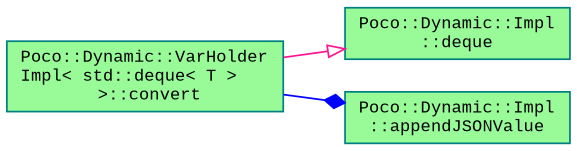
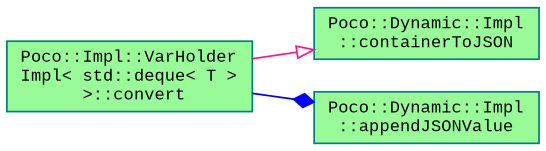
(457, 33) -> (427, 33)
(145, 76) -> (130, 76)
